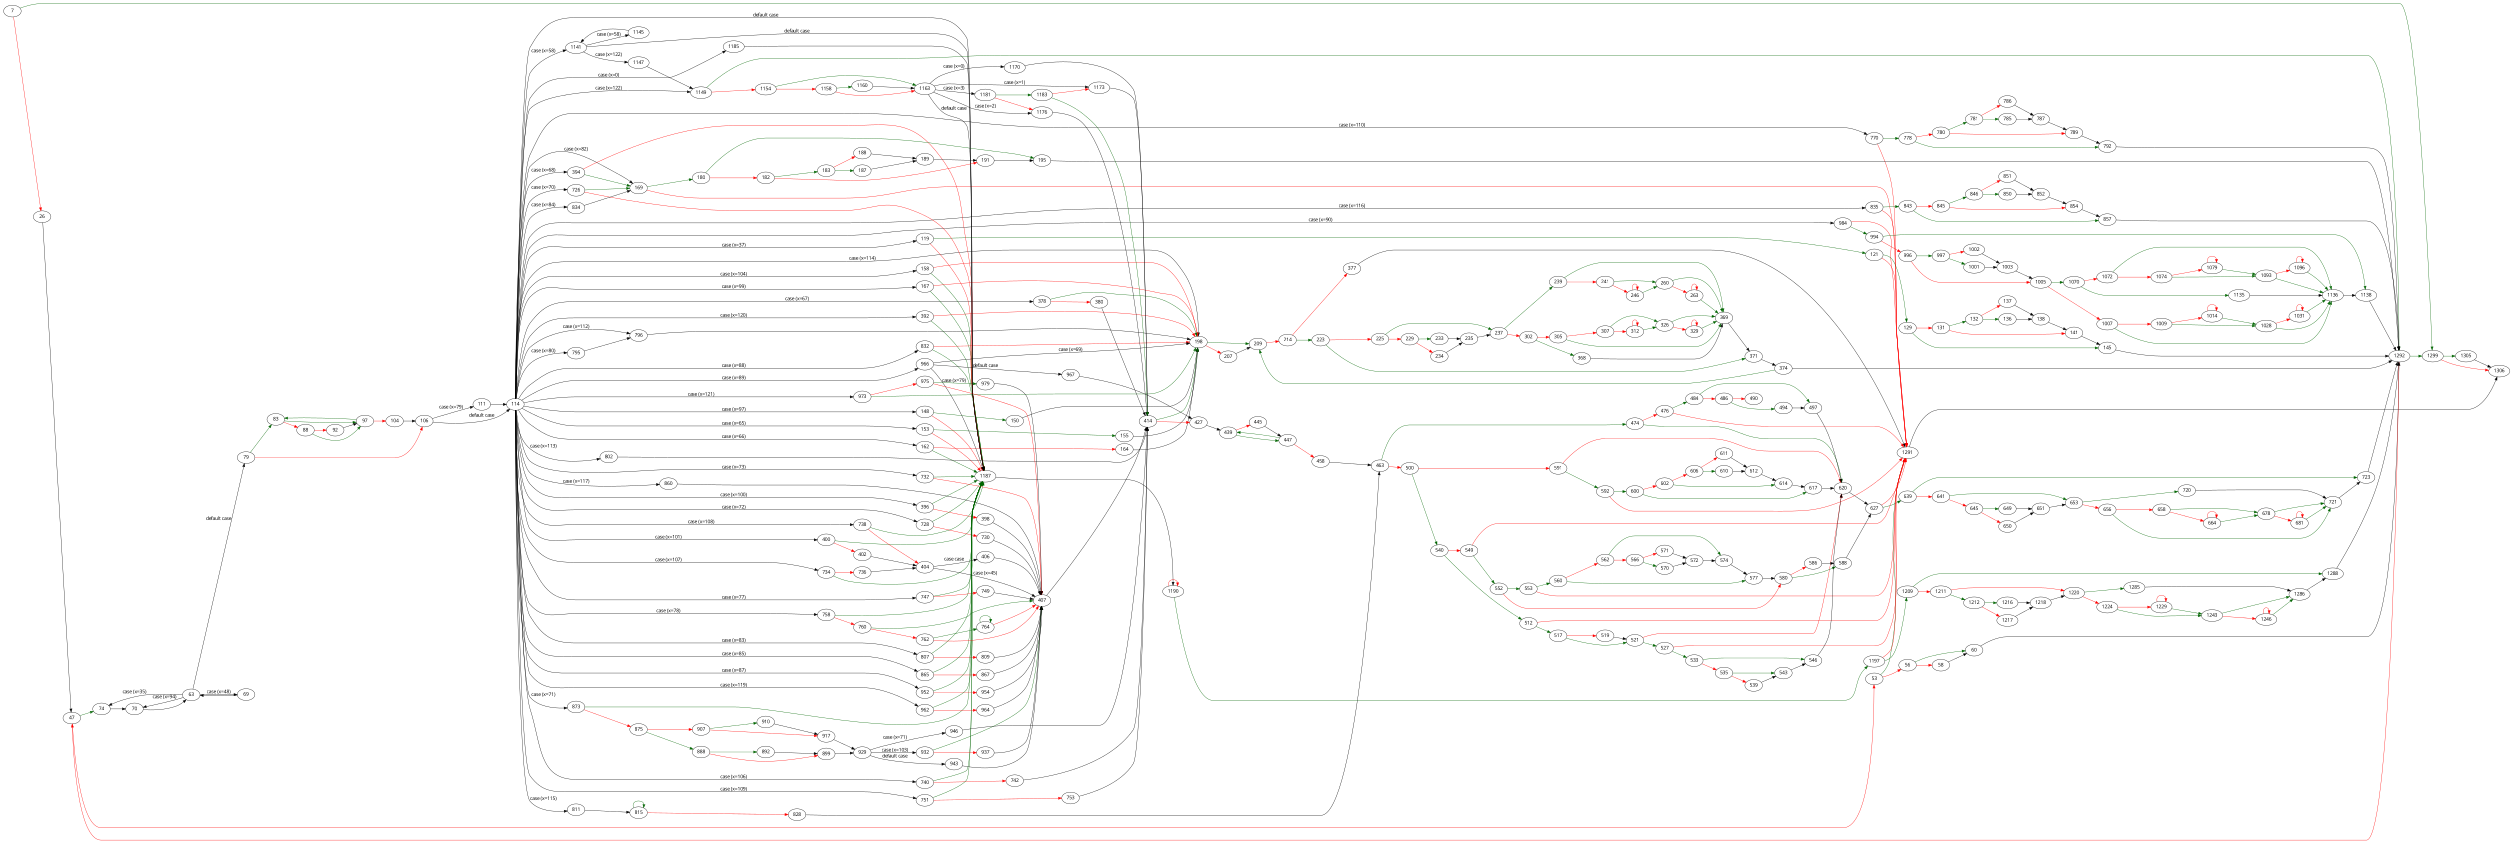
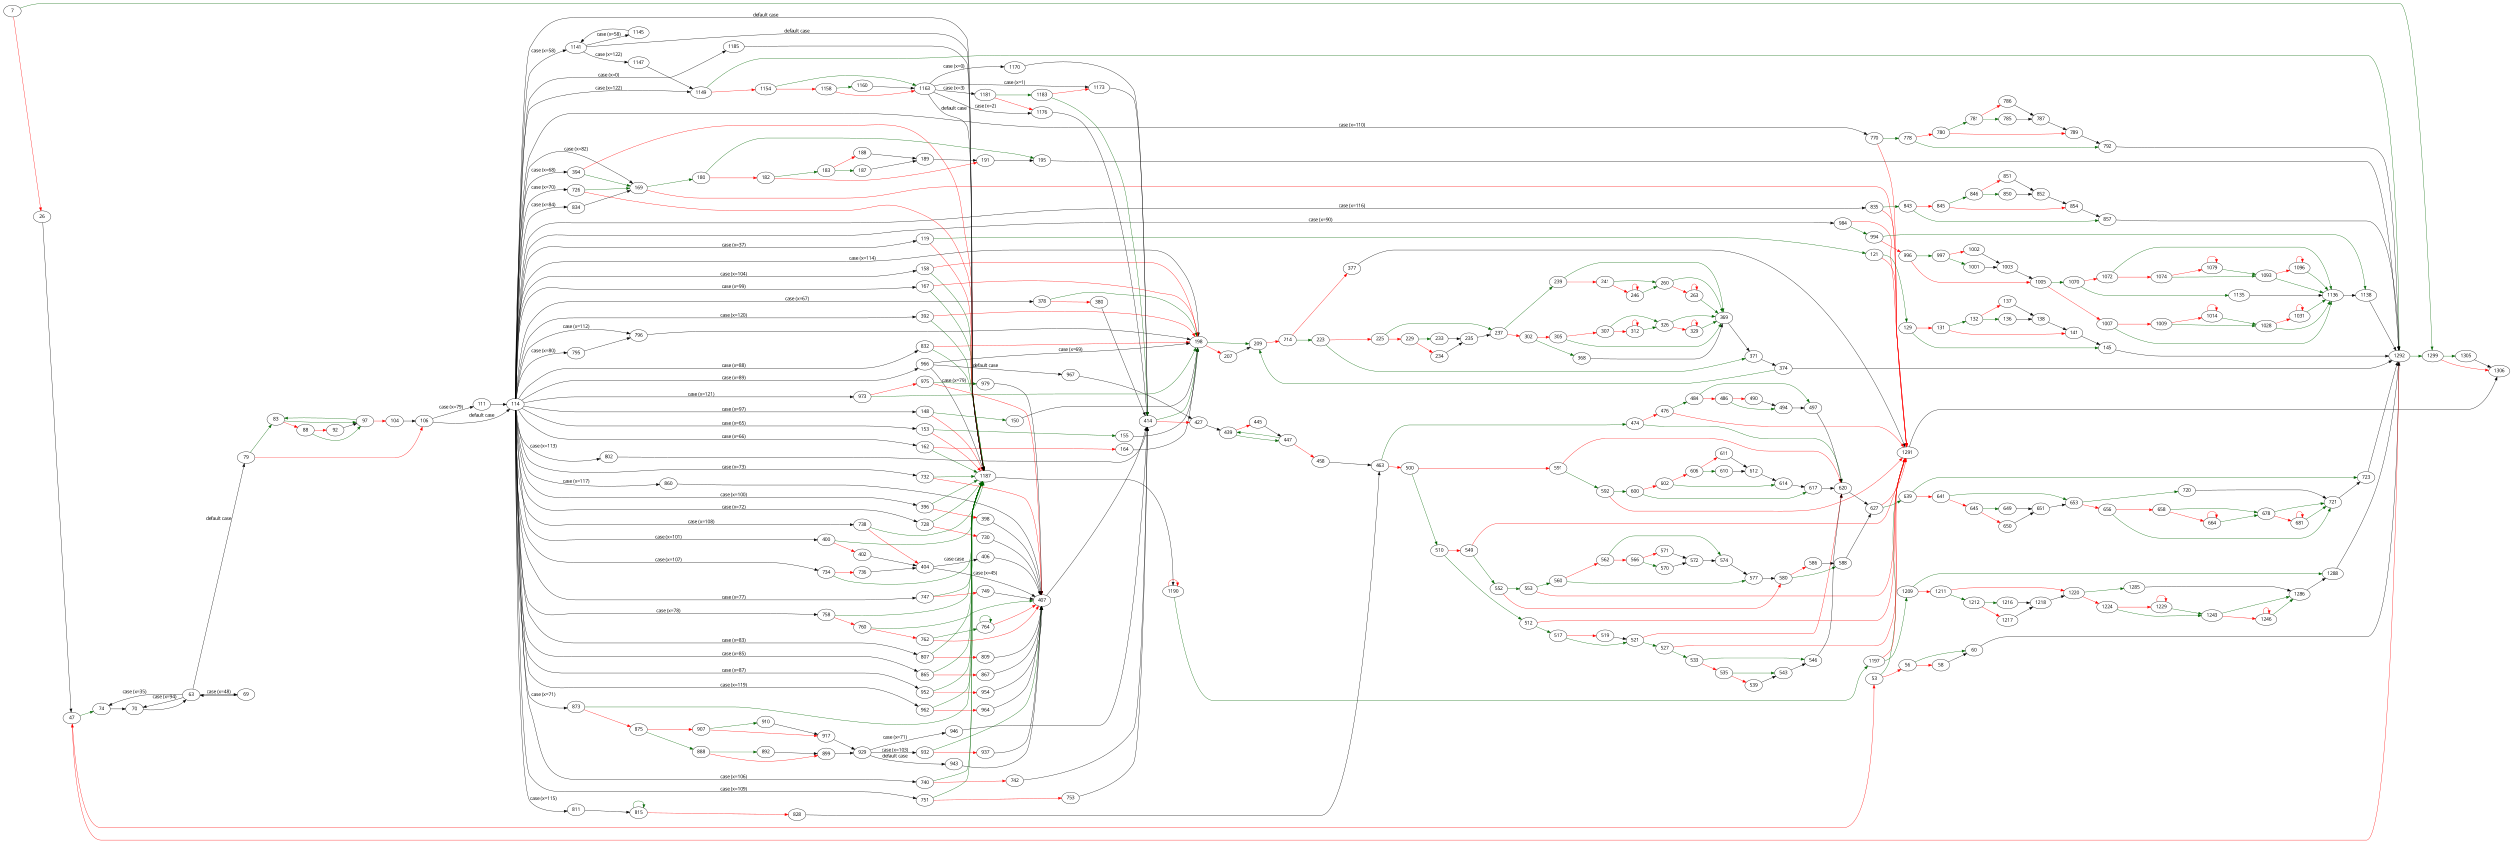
none -> (1767, 403)
(1439, 551) -> (1439, 551)
